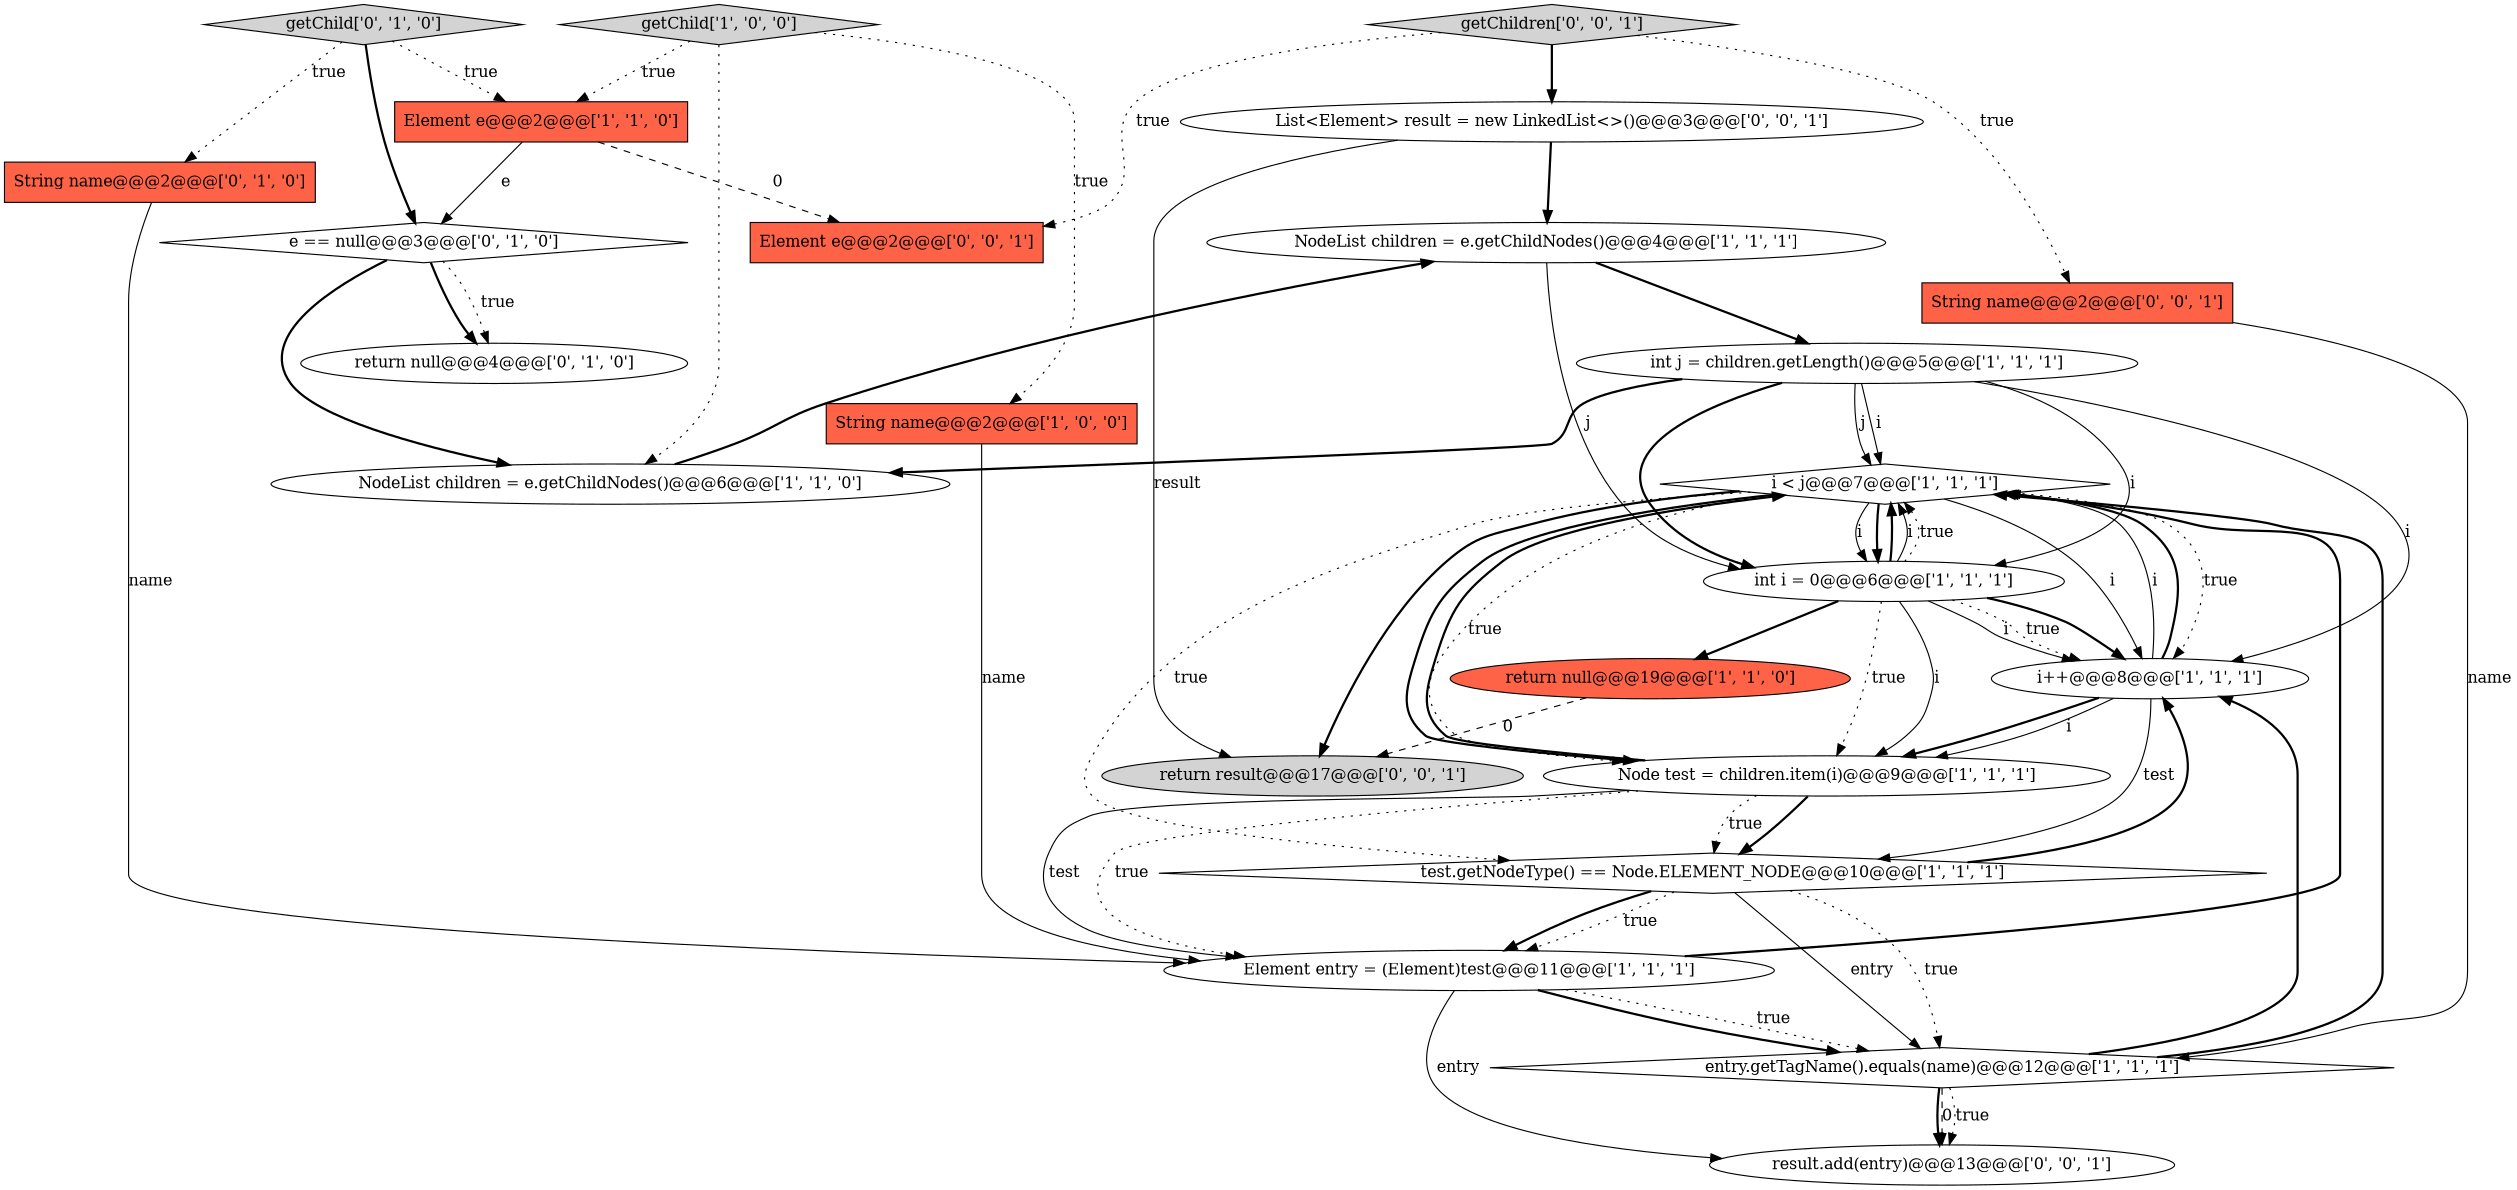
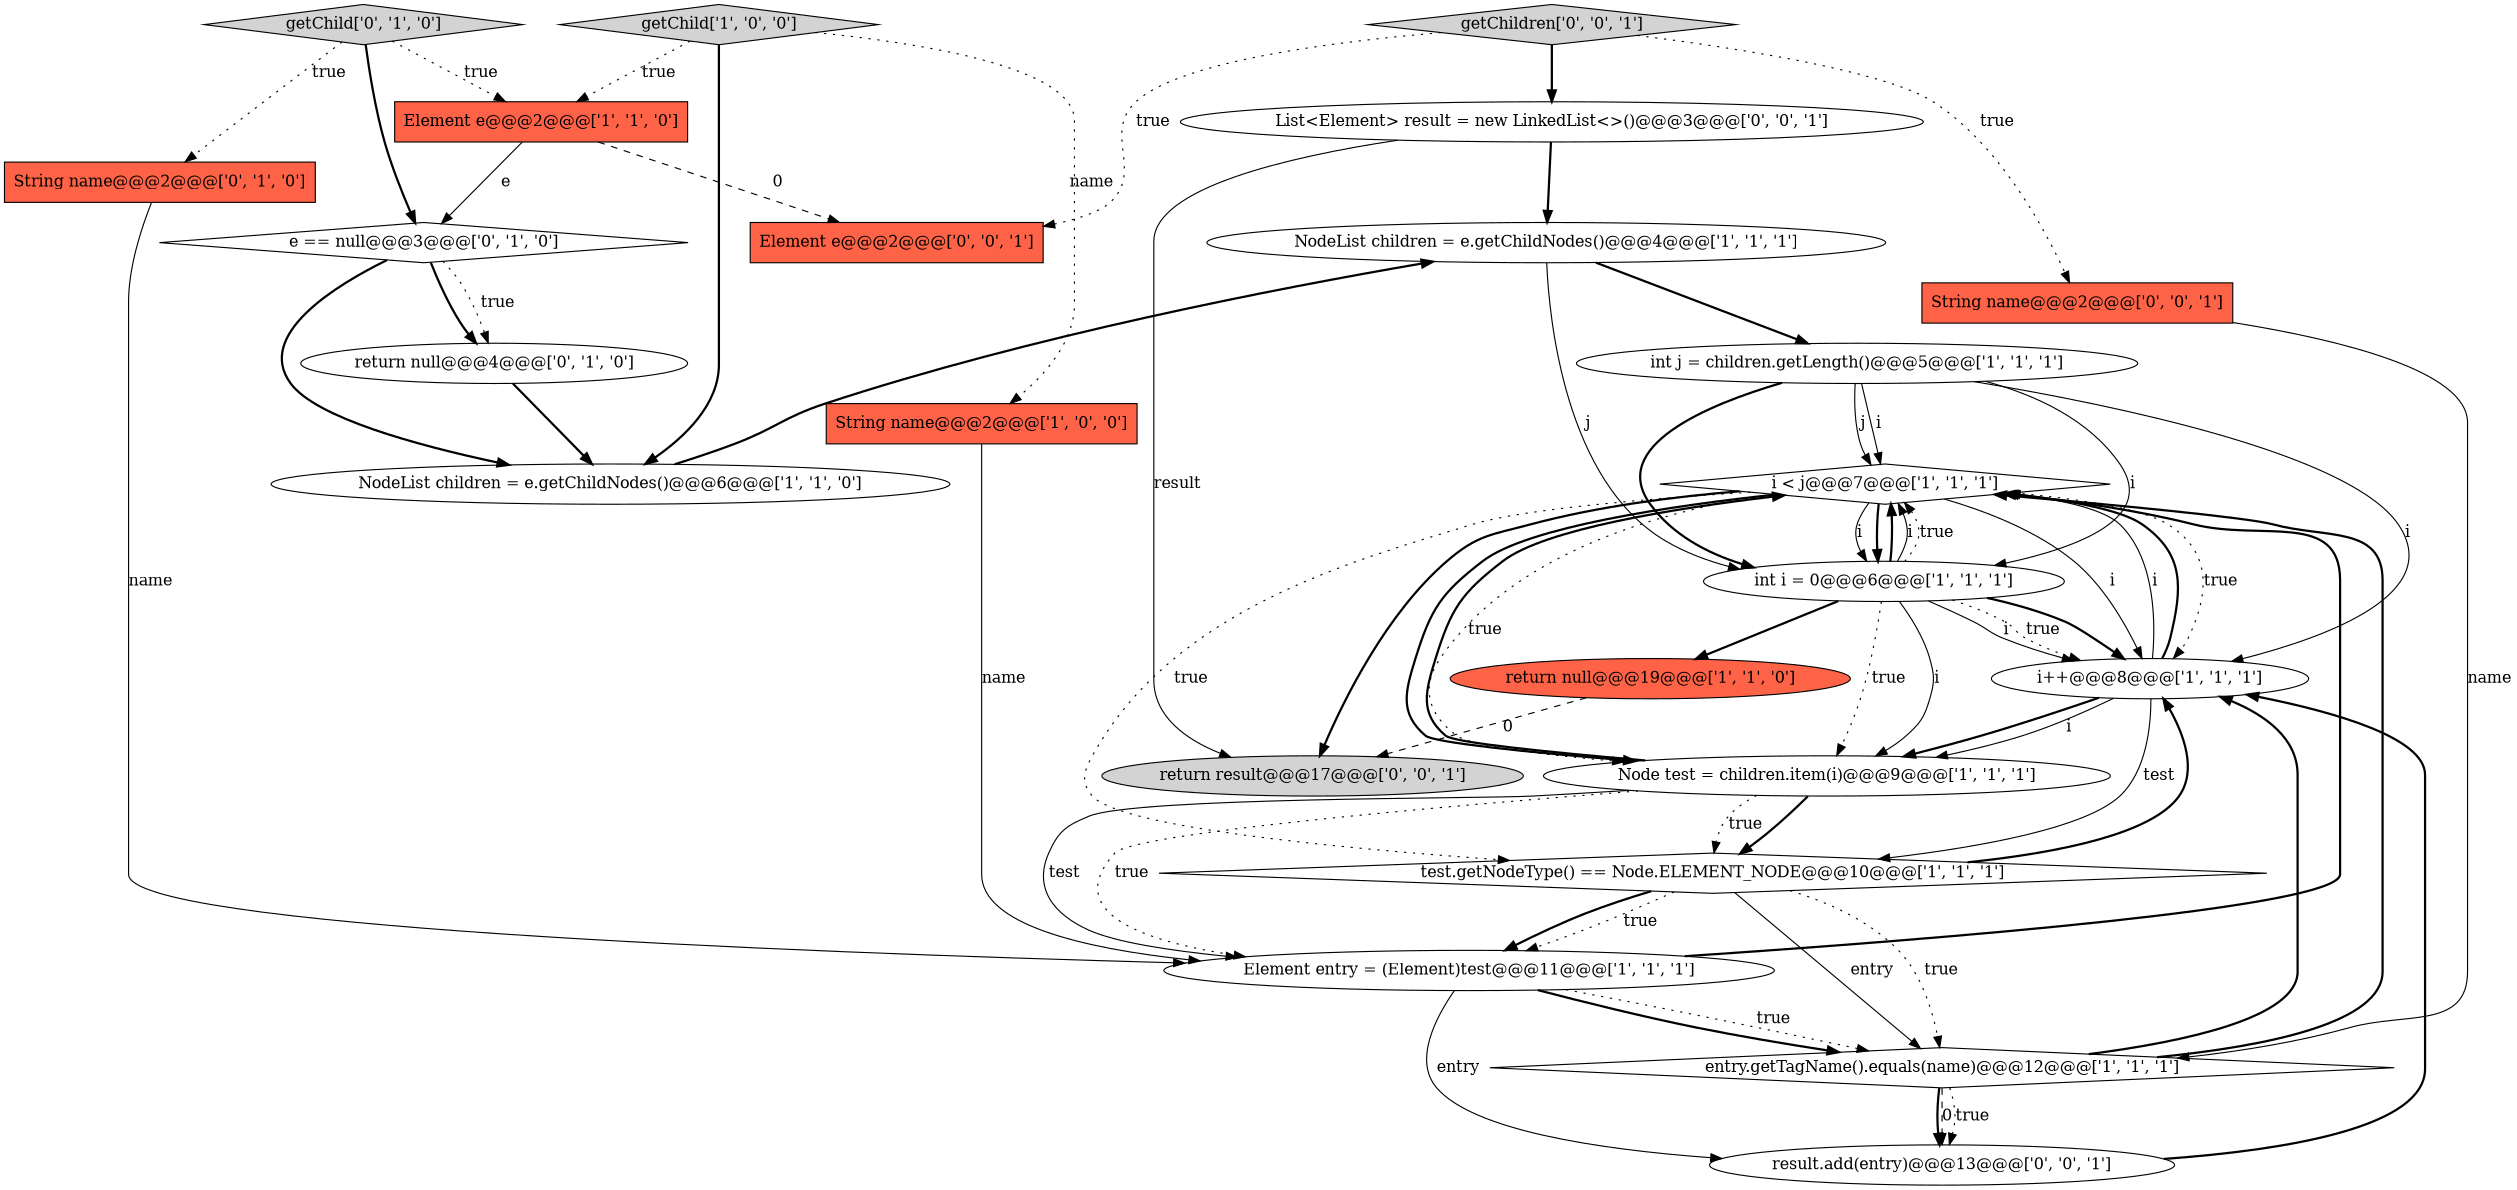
(1092, 182) -> (1092, 182)
(719, 263) -> (719, 263)
(1304, 457) -> (548, 420)
none -> (2425, 971)
